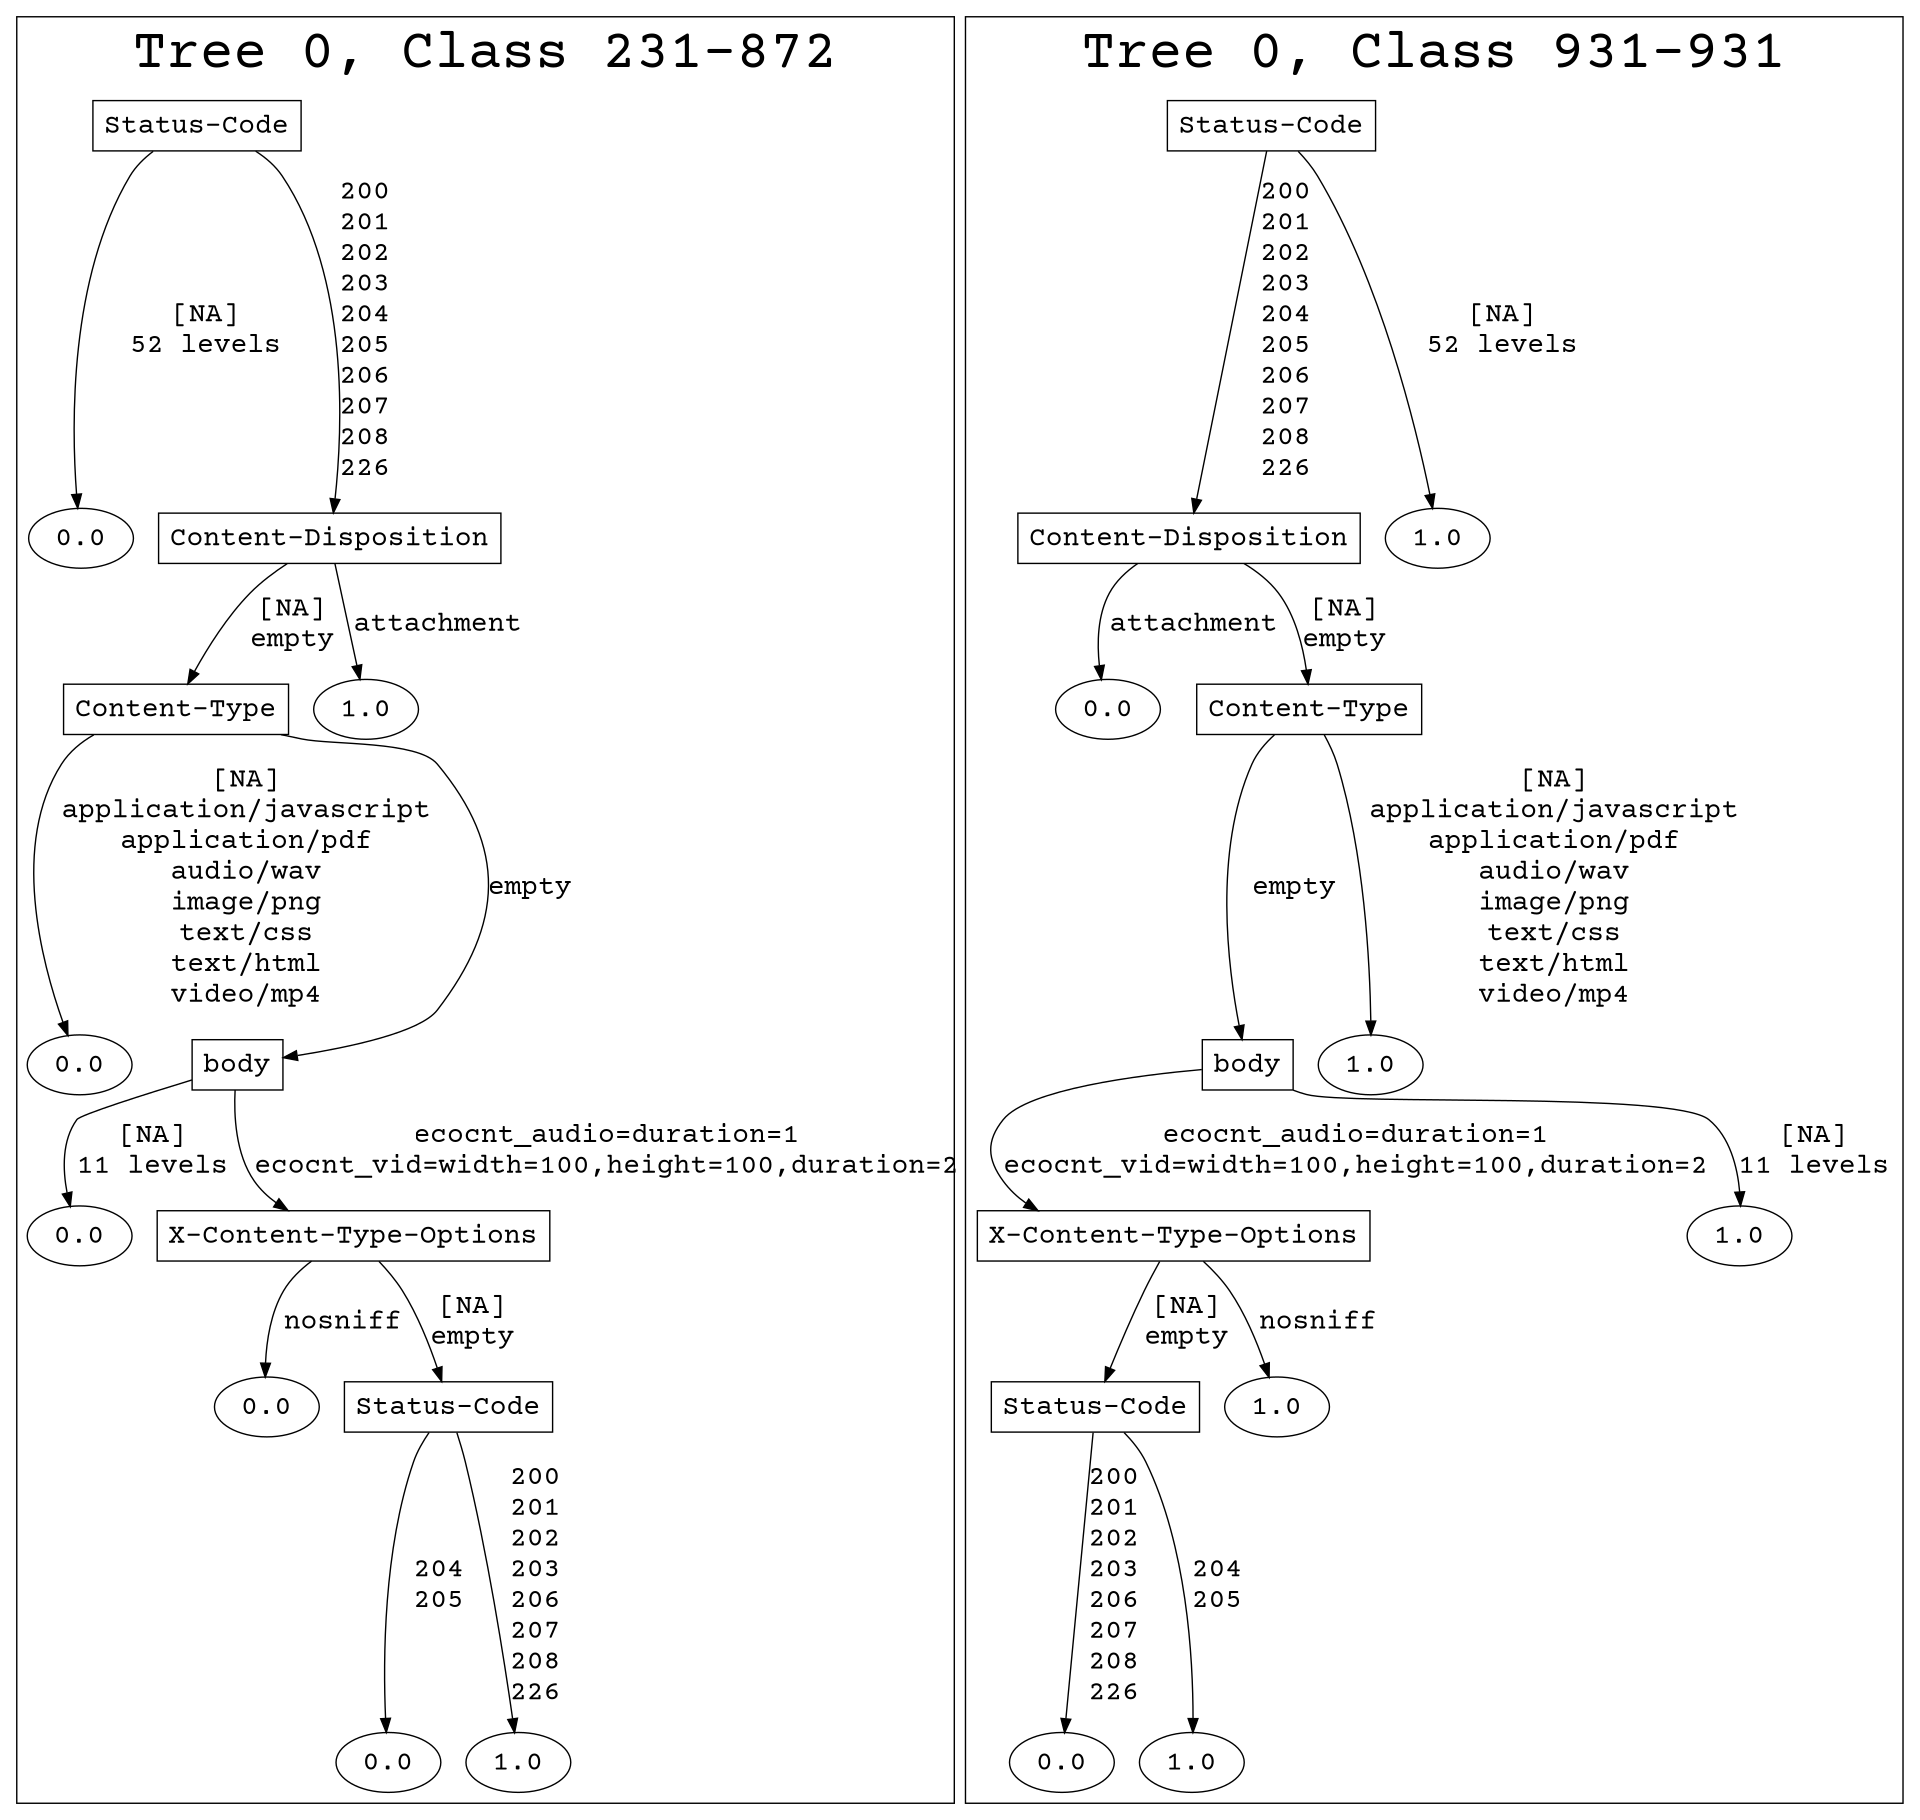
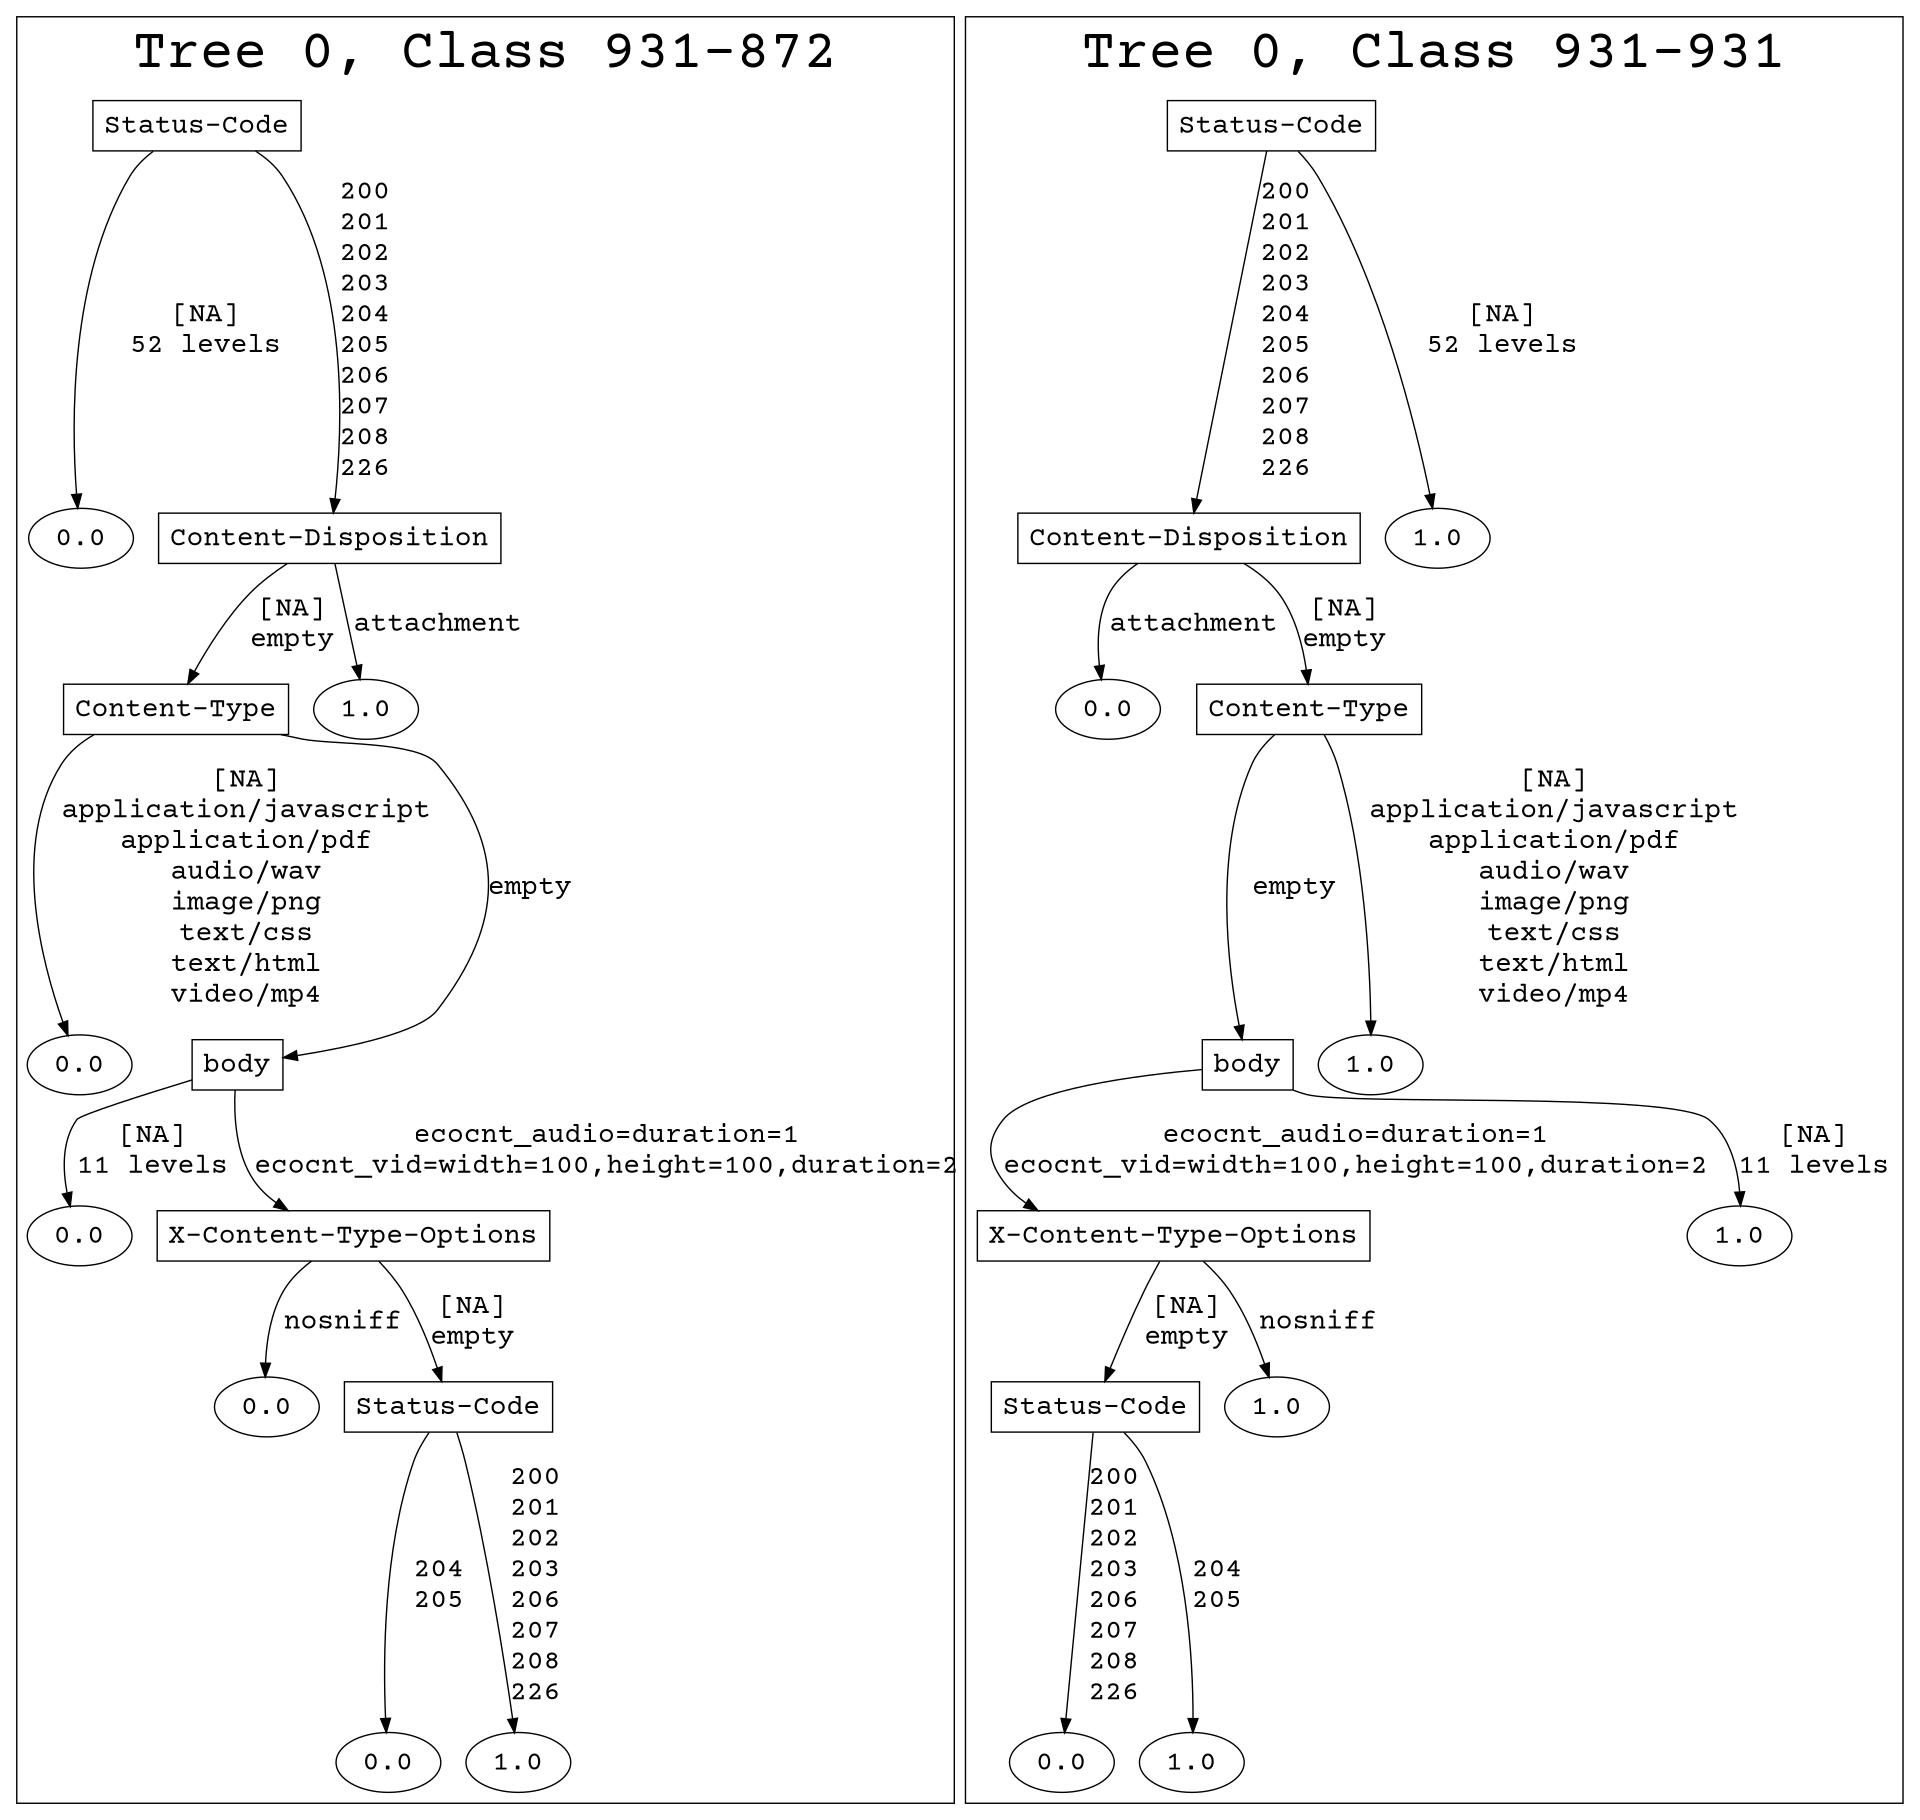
(486, 53) -> (486, 53)
